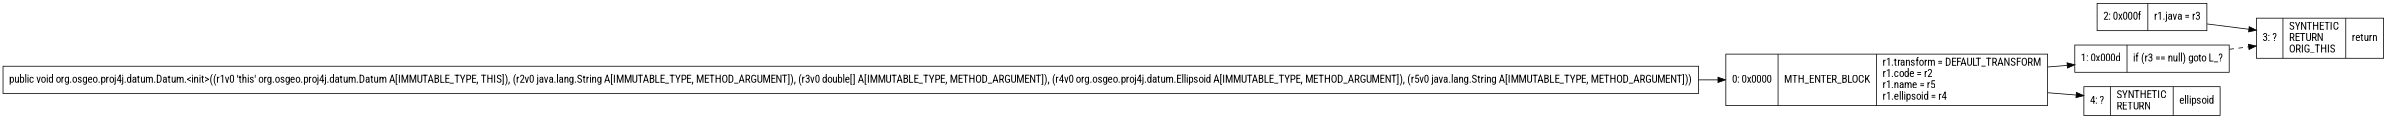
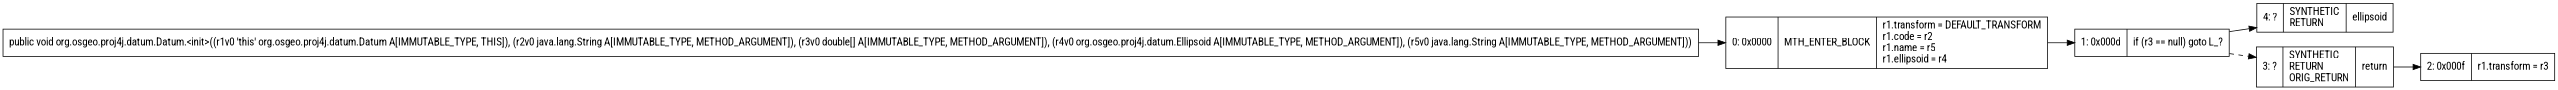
(2177, 17) -> (2513, 67)
(2228, 27) -> (2403, 67)
(2312, 49) -> (2319, 78)
(2062, 94) -> (2239, 30)
